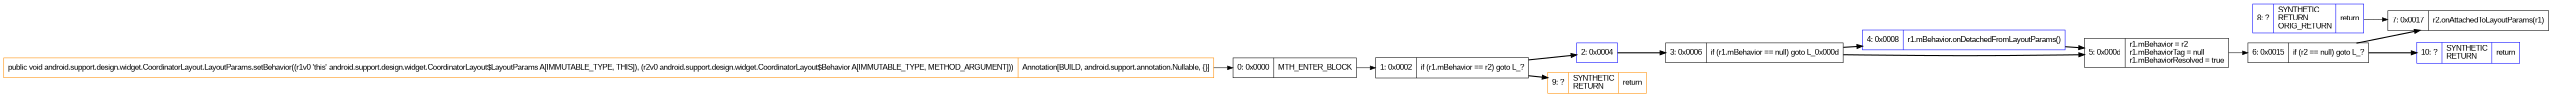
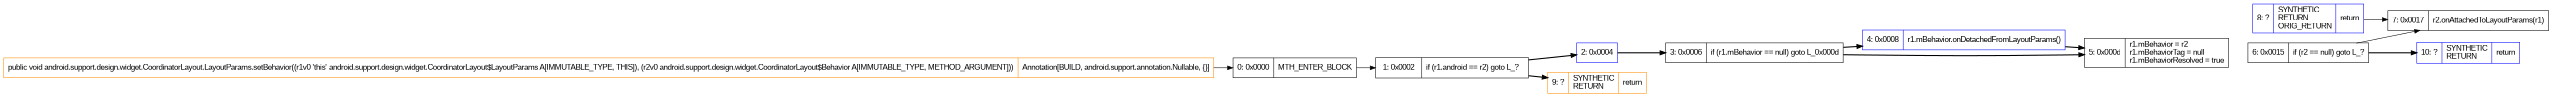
(2385, 37) -> (2385, 37)
(2236, 53) -> none
(1472, 68) -> (1472, 68)
